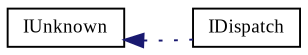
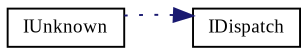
(168, 41) -> (149, 15)
